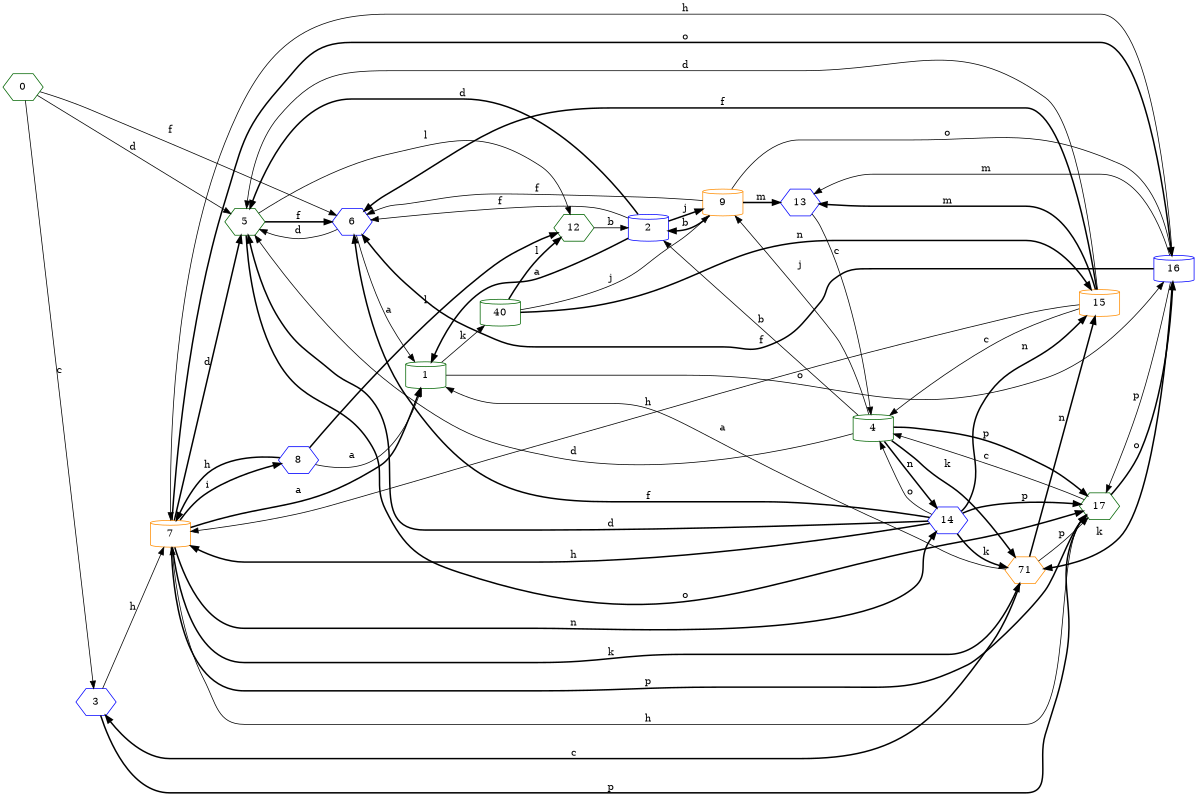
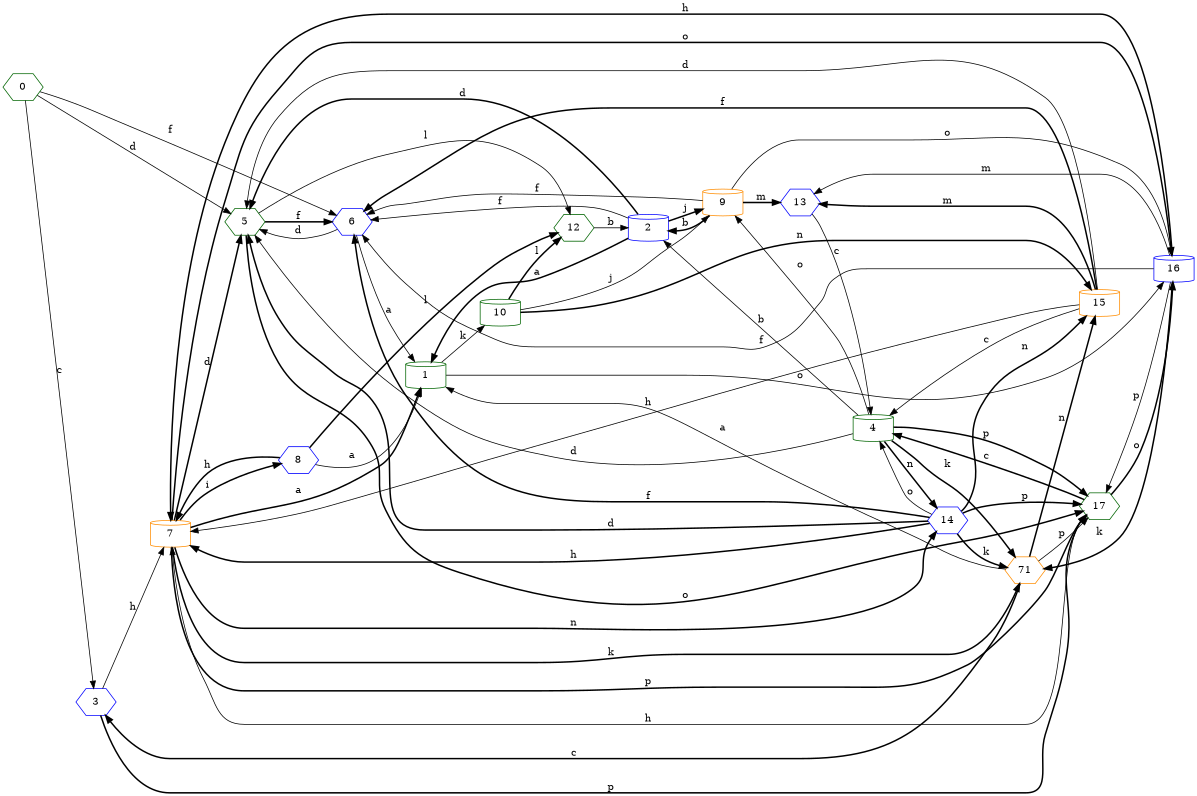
(574, 14) -> (574, 14)
(800, 265) -> (800, 265)
(500, 313) -> (500, 313)
(759, 348) -> (759, 348)
(993, 466) -> (993, 466)
